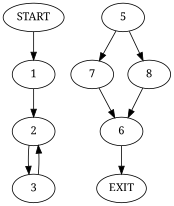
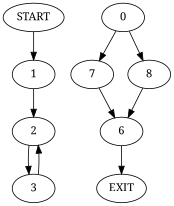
(123, 17) -> (123, 17)
